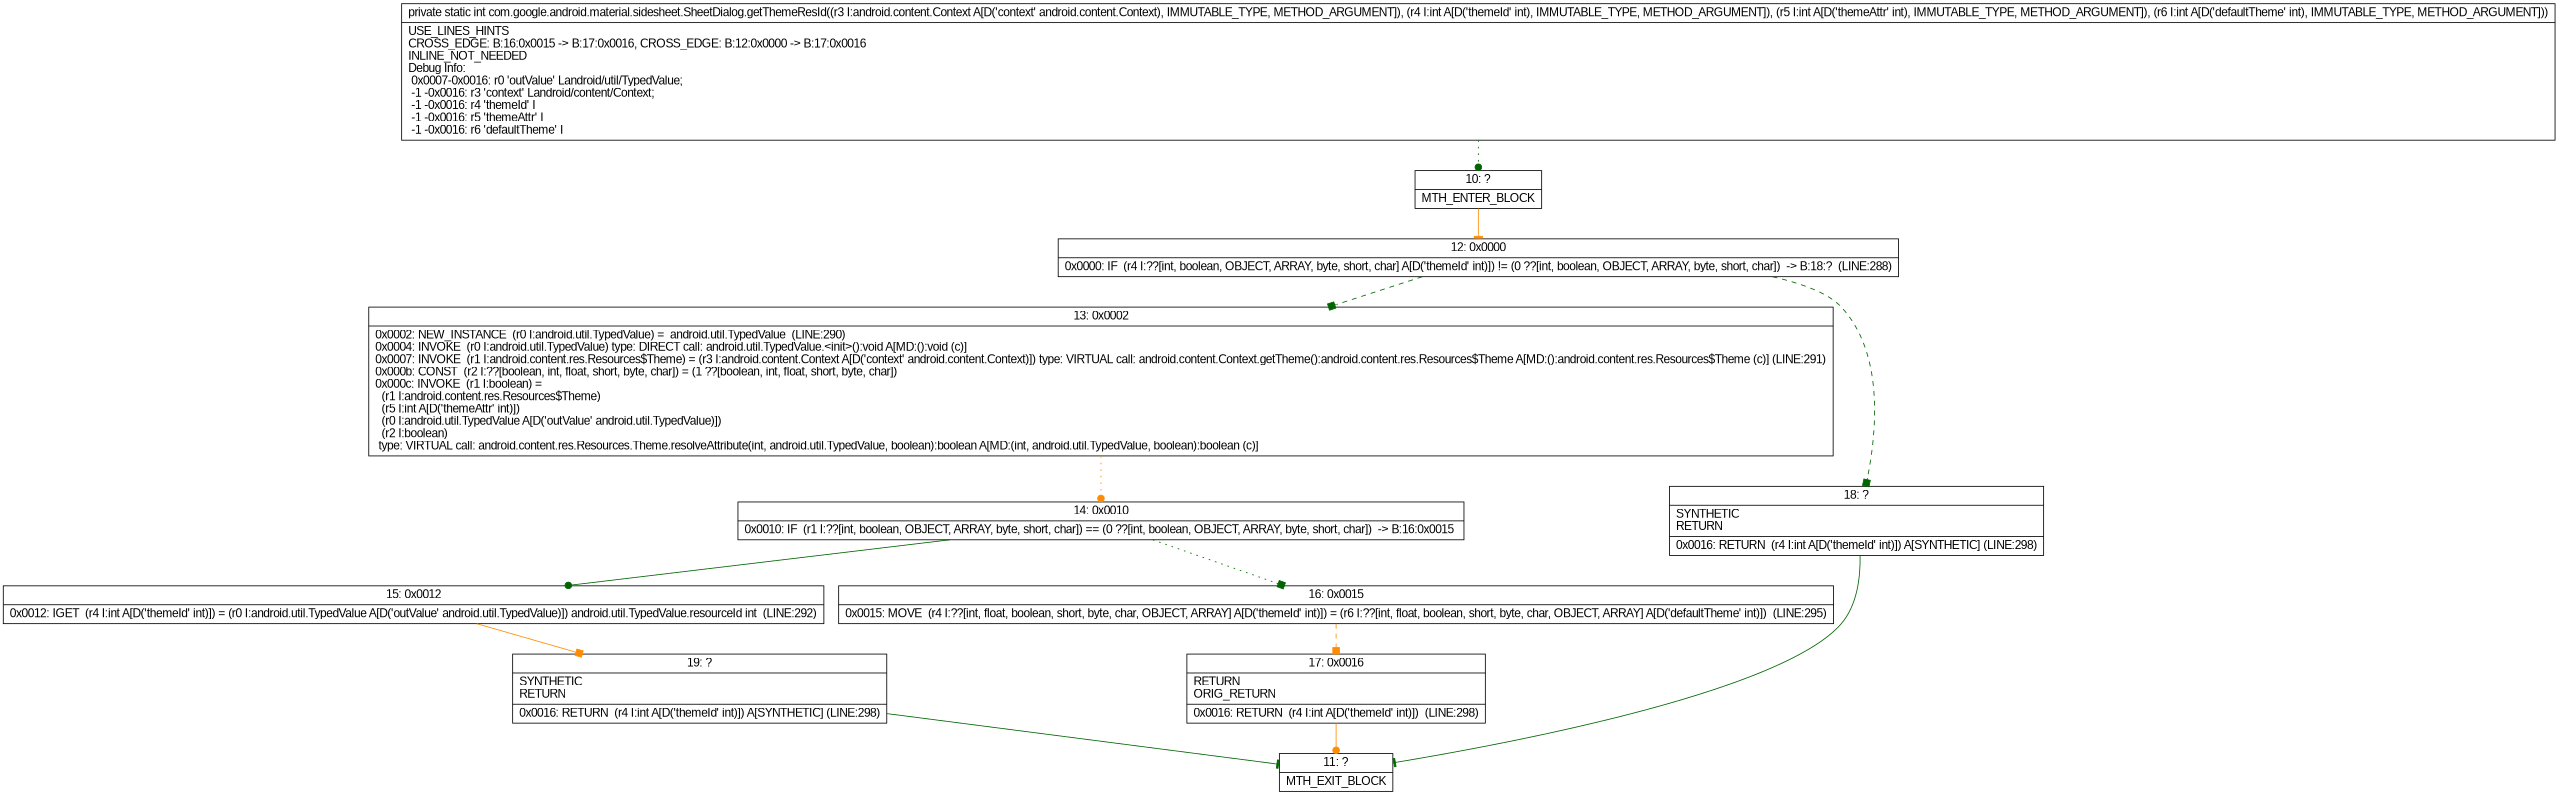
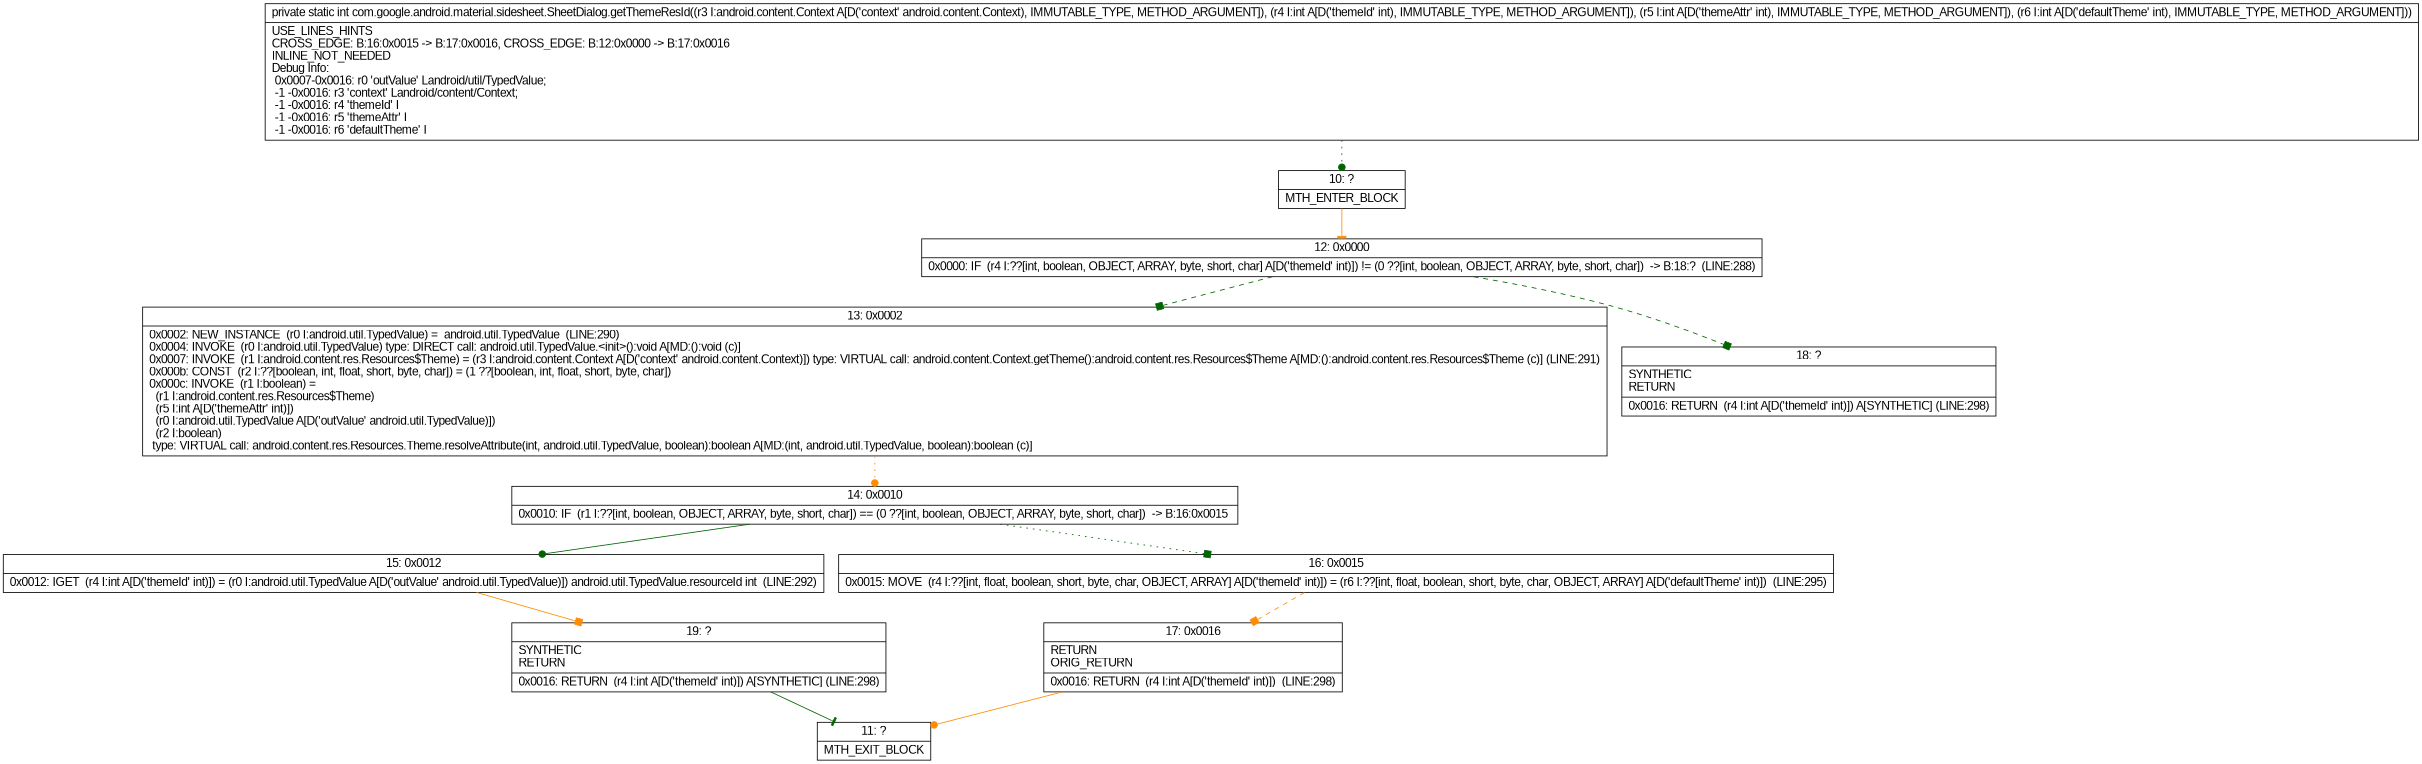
(1662, 705) -> none
